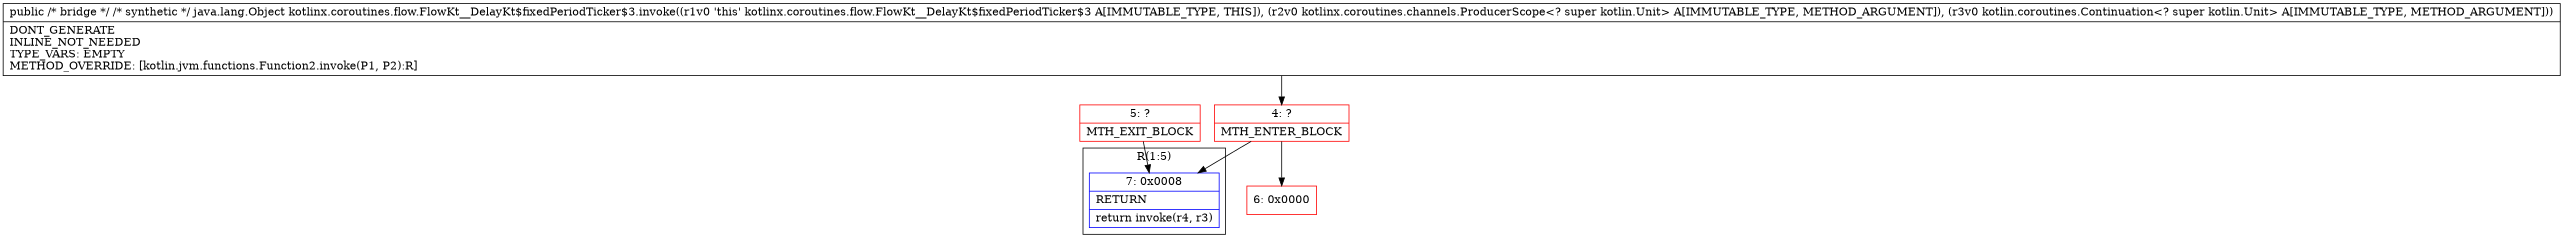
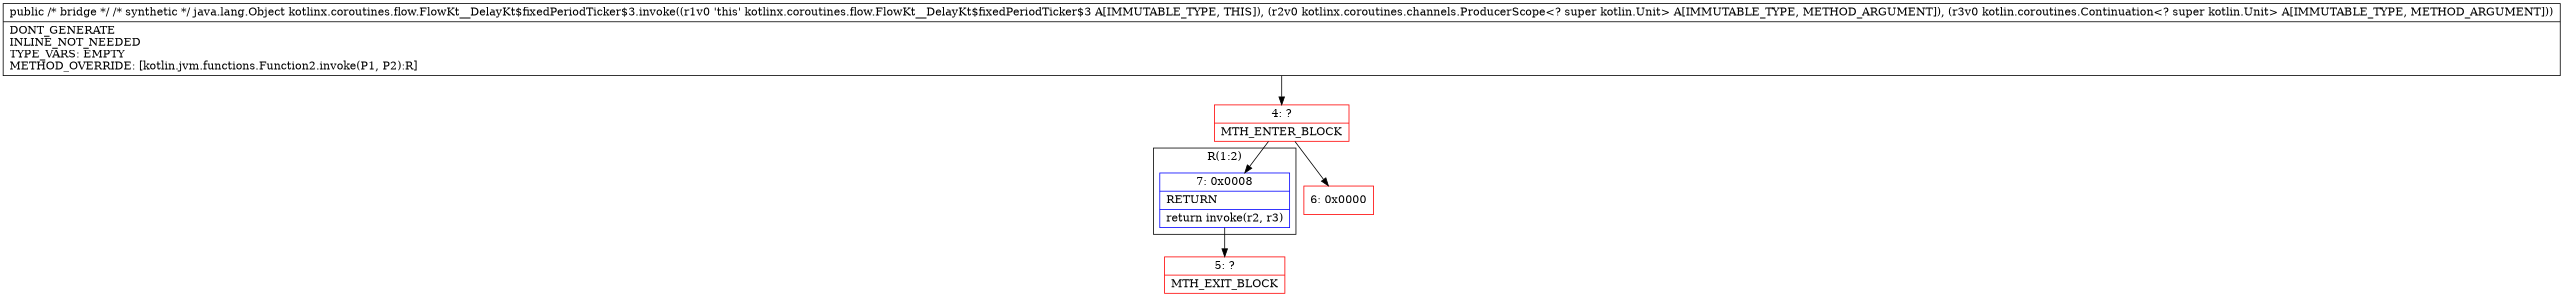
(1146, 153) -> (1225, 239)
(1154, 157) -> (1225, 157)
(1154, 218) -> (1225, 218)
